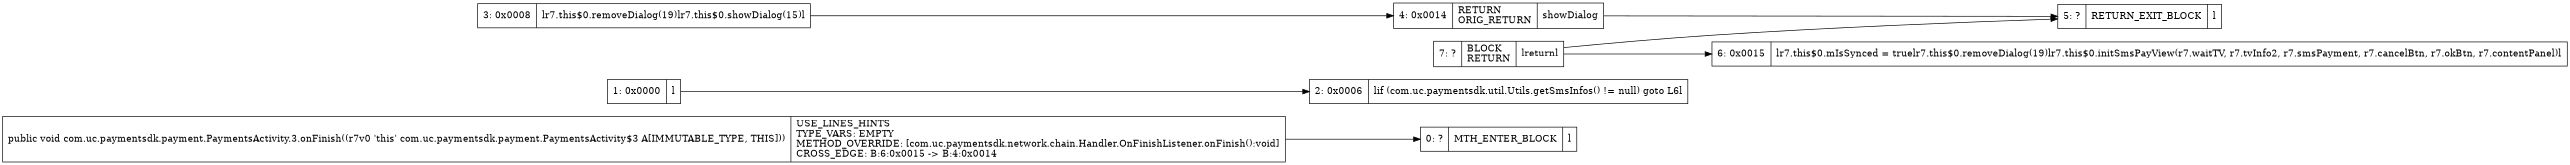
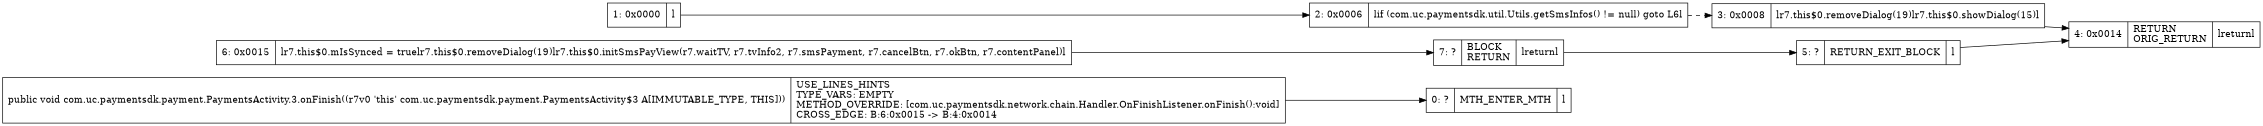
(1570, 15) -> (2236, 34)
none -> (1696, 15)
(1827, 16) -> (2011, 44)
(1634, 54) -> (1249, 53)
(1506, 139) -> (1506, 100)
